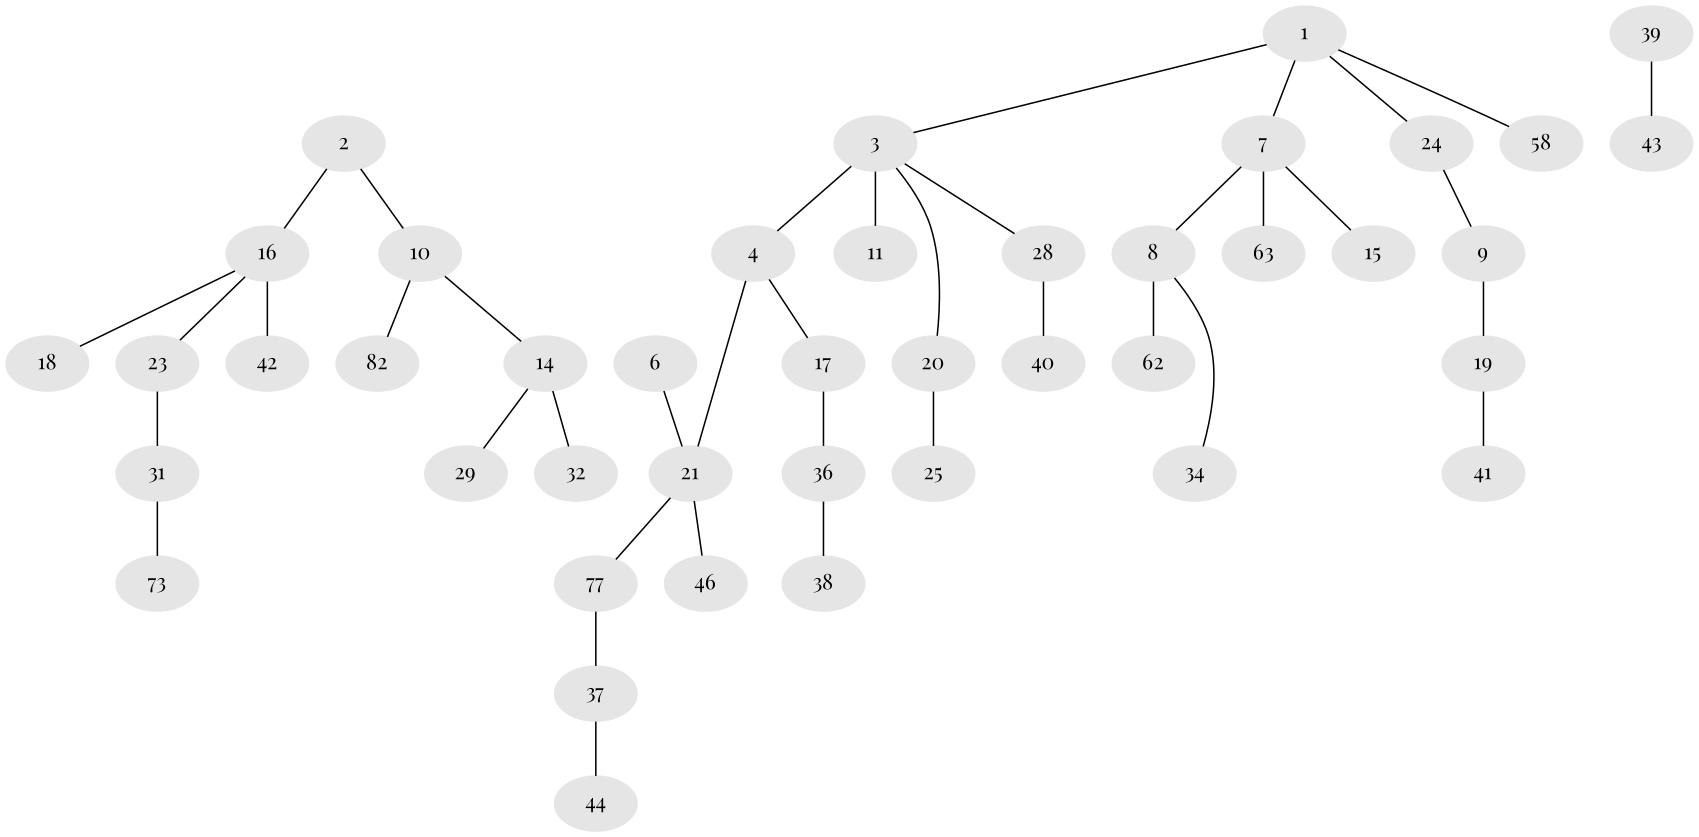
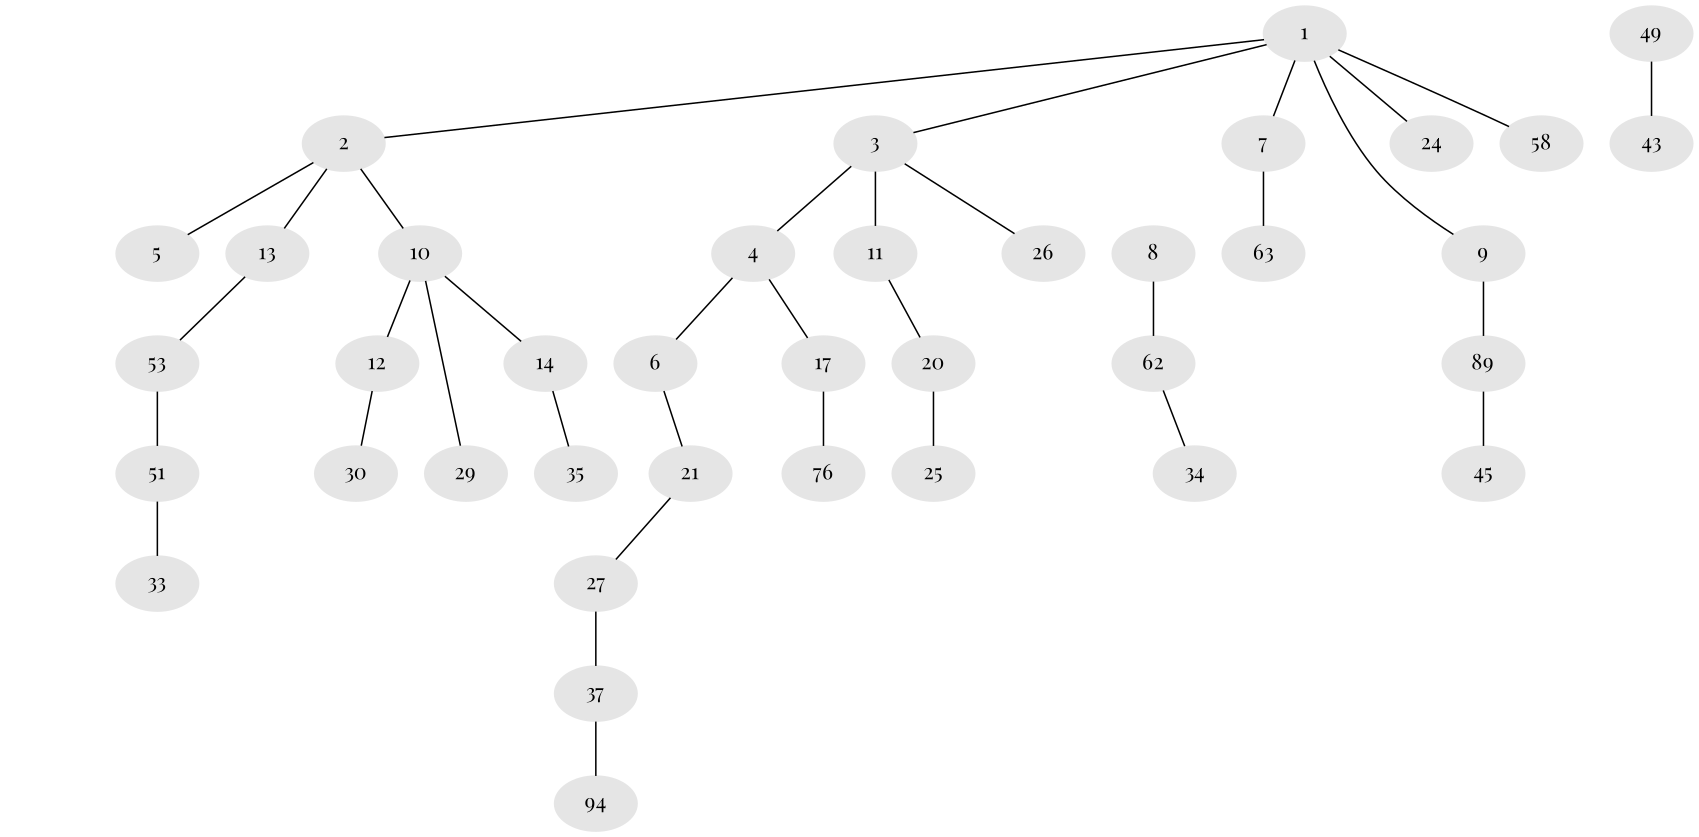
(1652, 34) -> (1652, 34)
none -> (824, 89)
(1209, 198) -> none
(1457, 198) -> (1368, 160)
(935, 247) -> (904, 309)
none -> (157, 254)
(267, 254) -> (267, 254)
(1043, 254) -> (1043, 254)
(1373, 254) -> none
(1213, 358) -> (1174, 418)
(47, 364) -> none
(157, 364) -> (157, 364)
(267, 364) -> none
(377, 364) -> (377, 364)
(722, 364) -> (704, 309)
(1043, 364) -> none
(1483, 364) -> (1483, 364)
(506, 419) -> (443, 363)
(157, 474) -> (157, 474)
none -> (356, 474)
(576, 474) -> (576, 474)
(823, 474) -> (823, 474)
(1483, 474) -> (1483, 474)
(157, 584) -> (157, 584)
(596, 584) -> (596, 584)
(706, 584) -> none
(823, 584) -> none
(596, 804) -> (596, 804)
